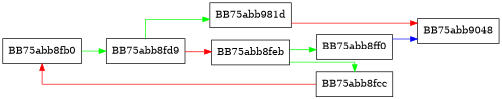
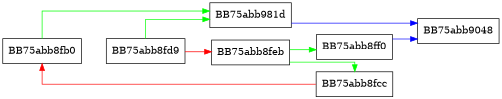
(351, 23) -> (351, 23)
(90, 51) -> (109, 11)
